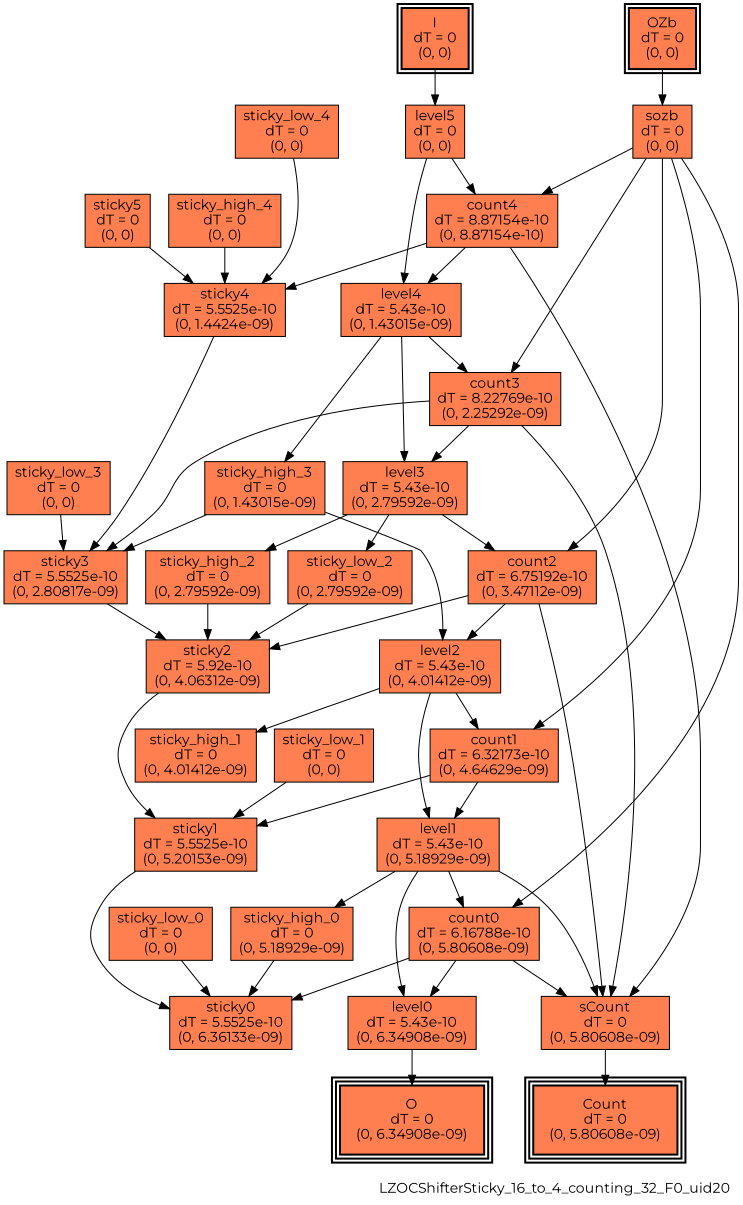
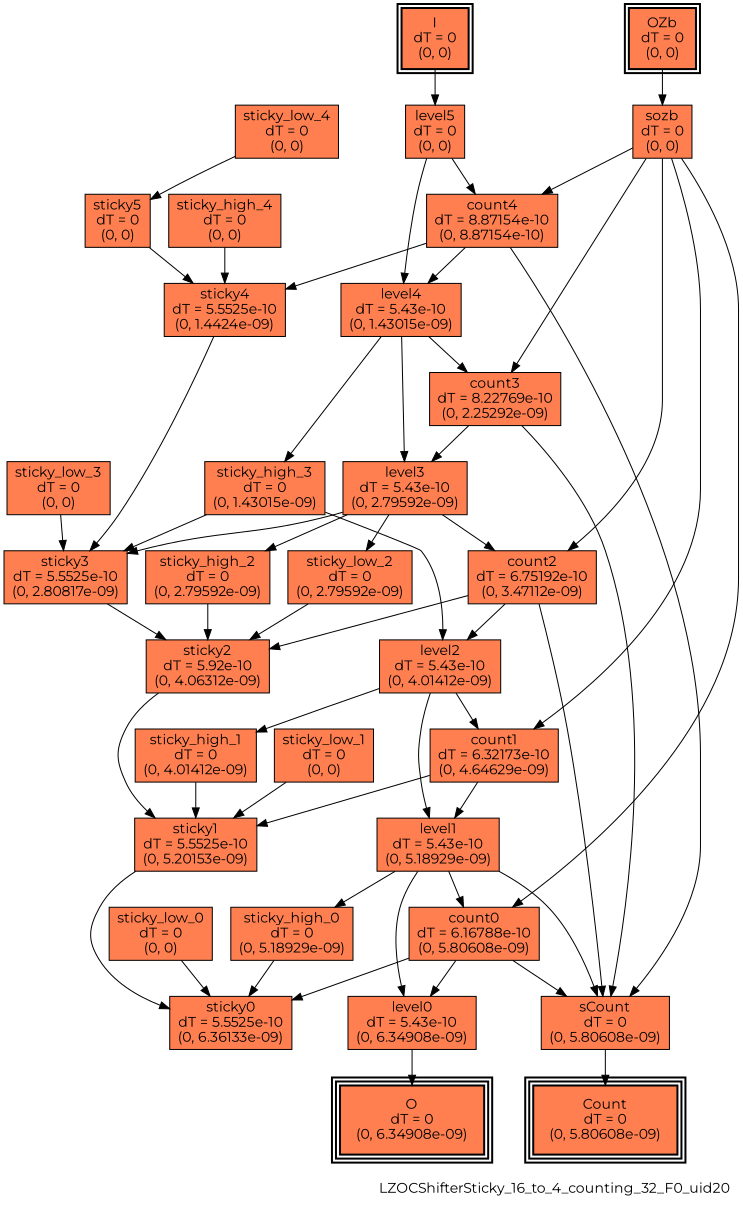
(297, 221) -> (197, 175)
(253, 435) -> (240, 532)
none -> (196, 795)
